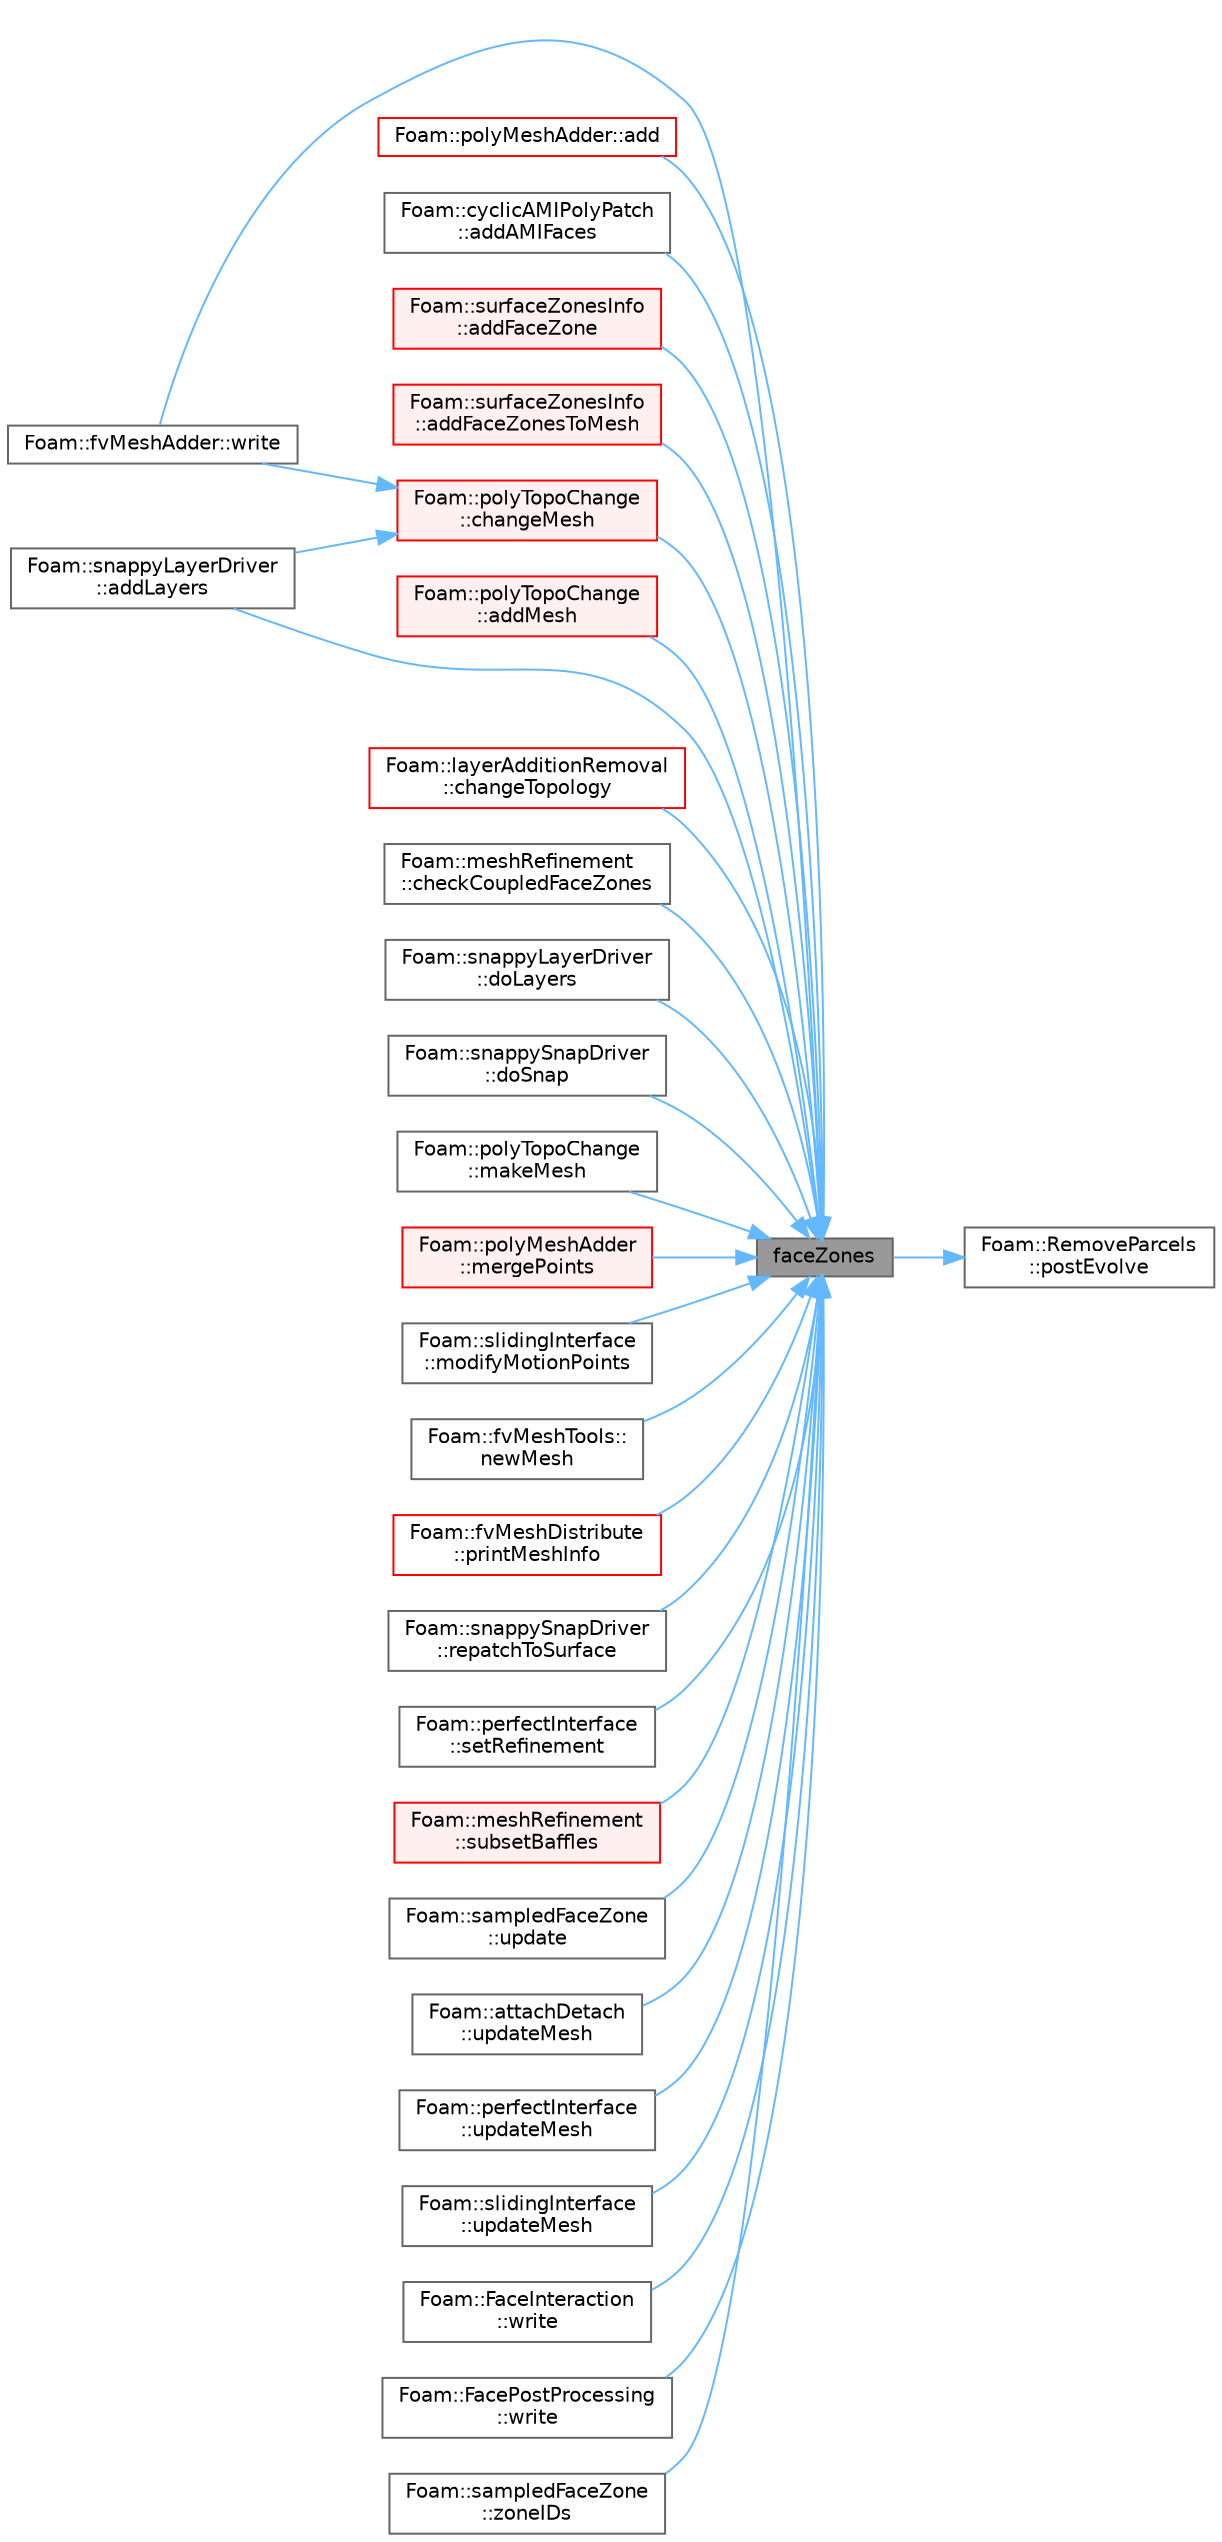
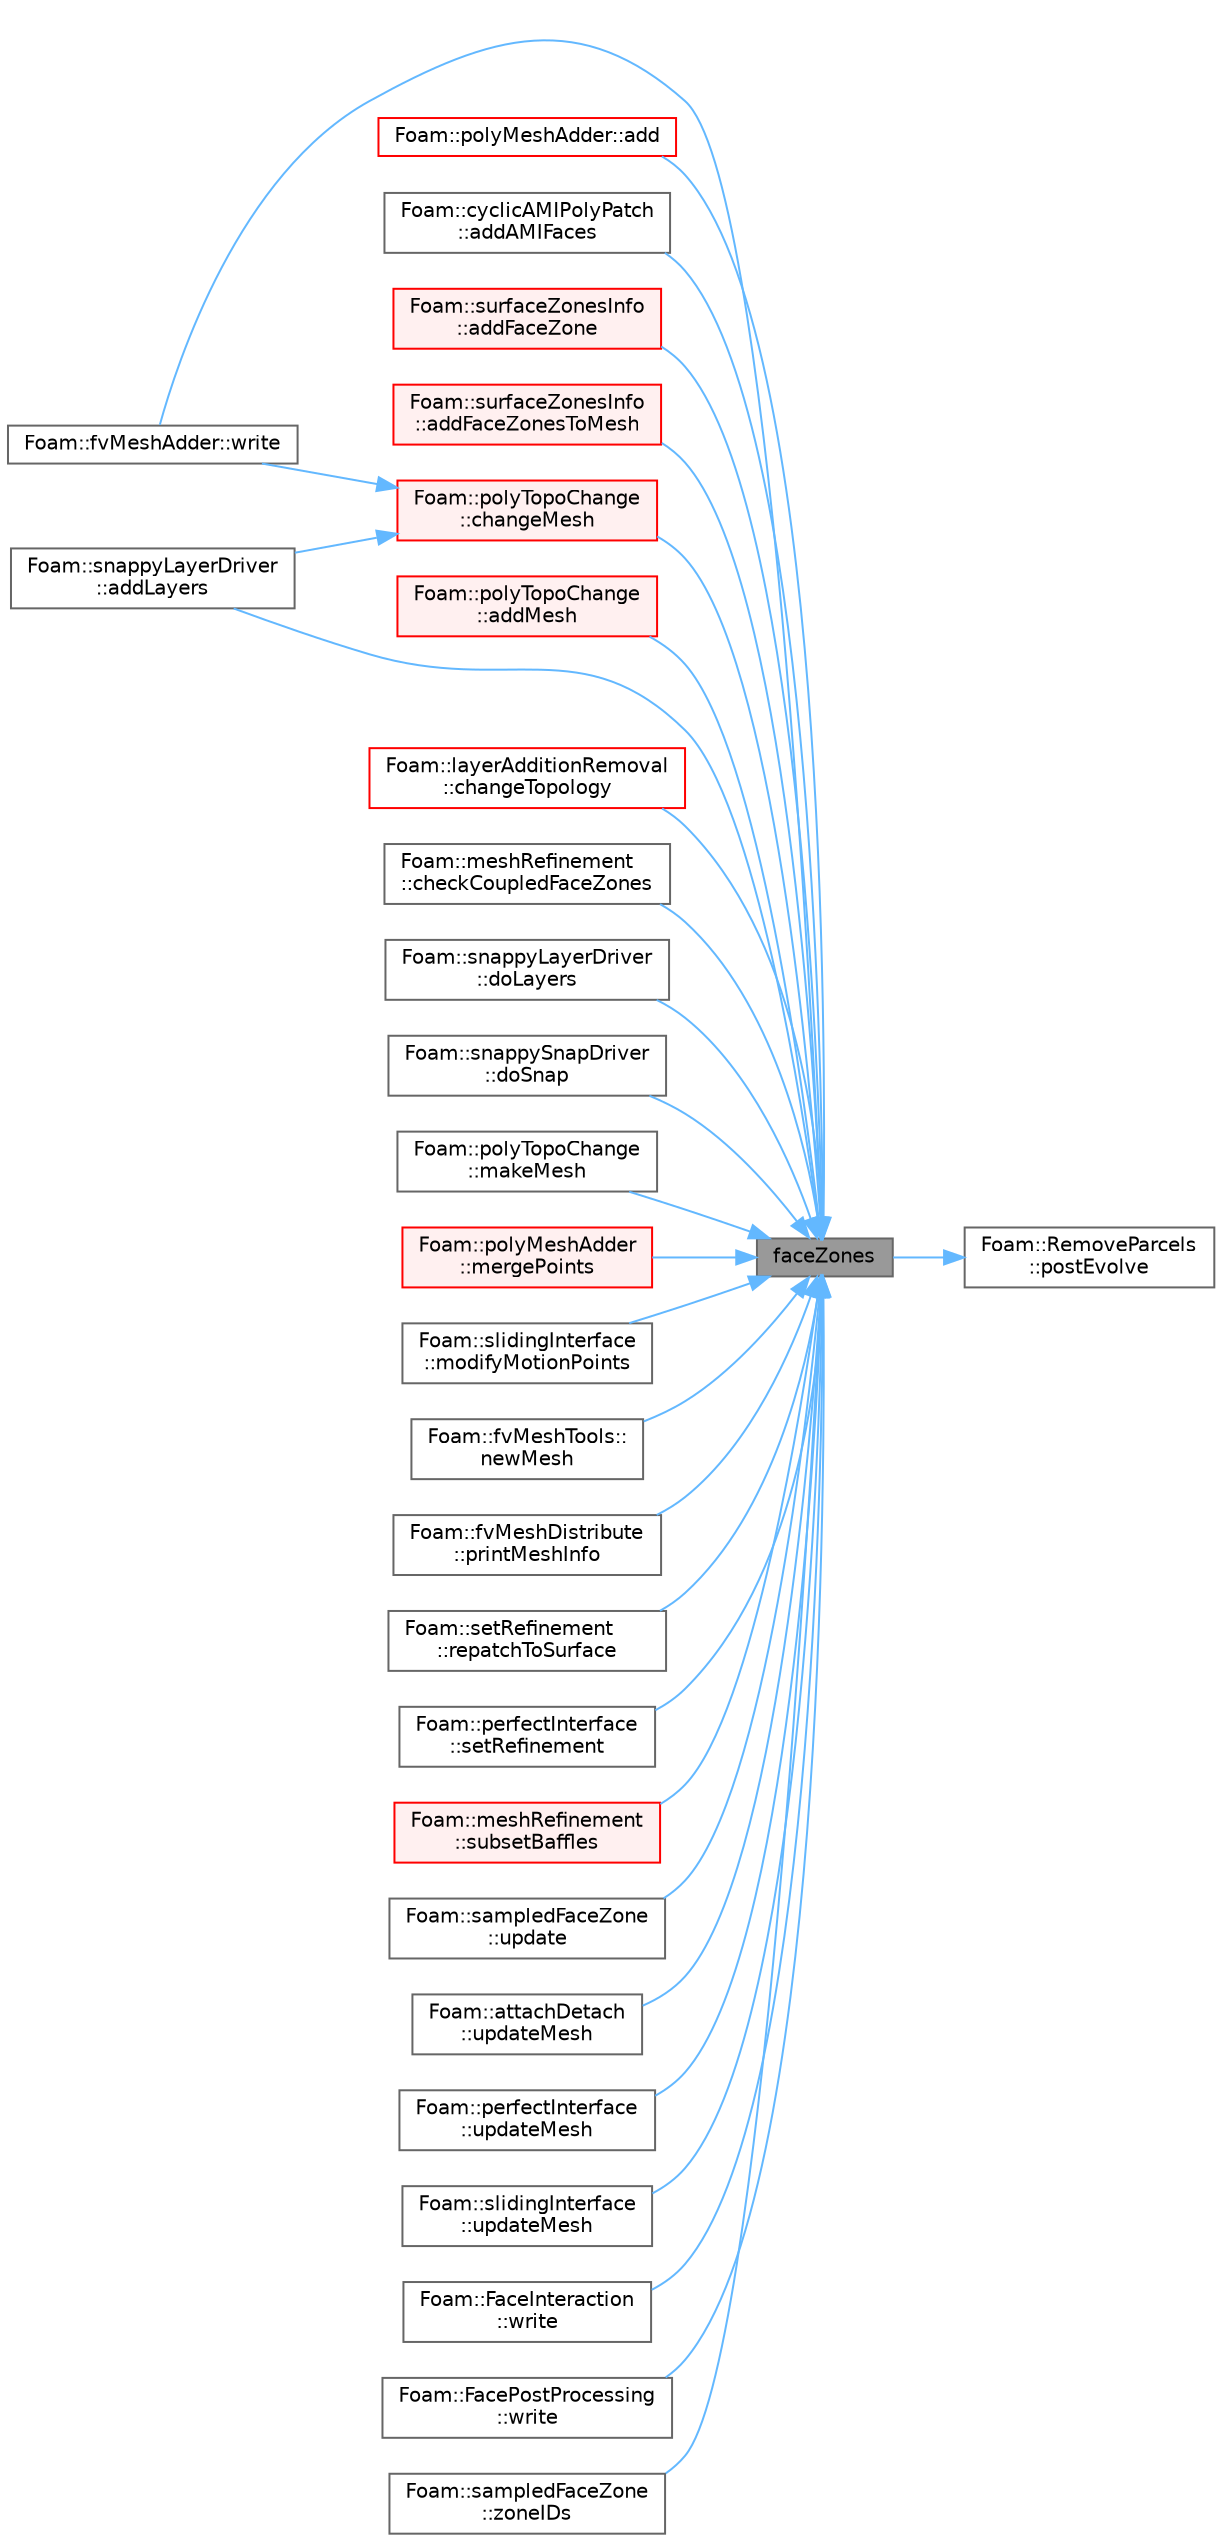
(527, 1545) -> (527, 1545)
(527, 1641) -> (527, 1641)
